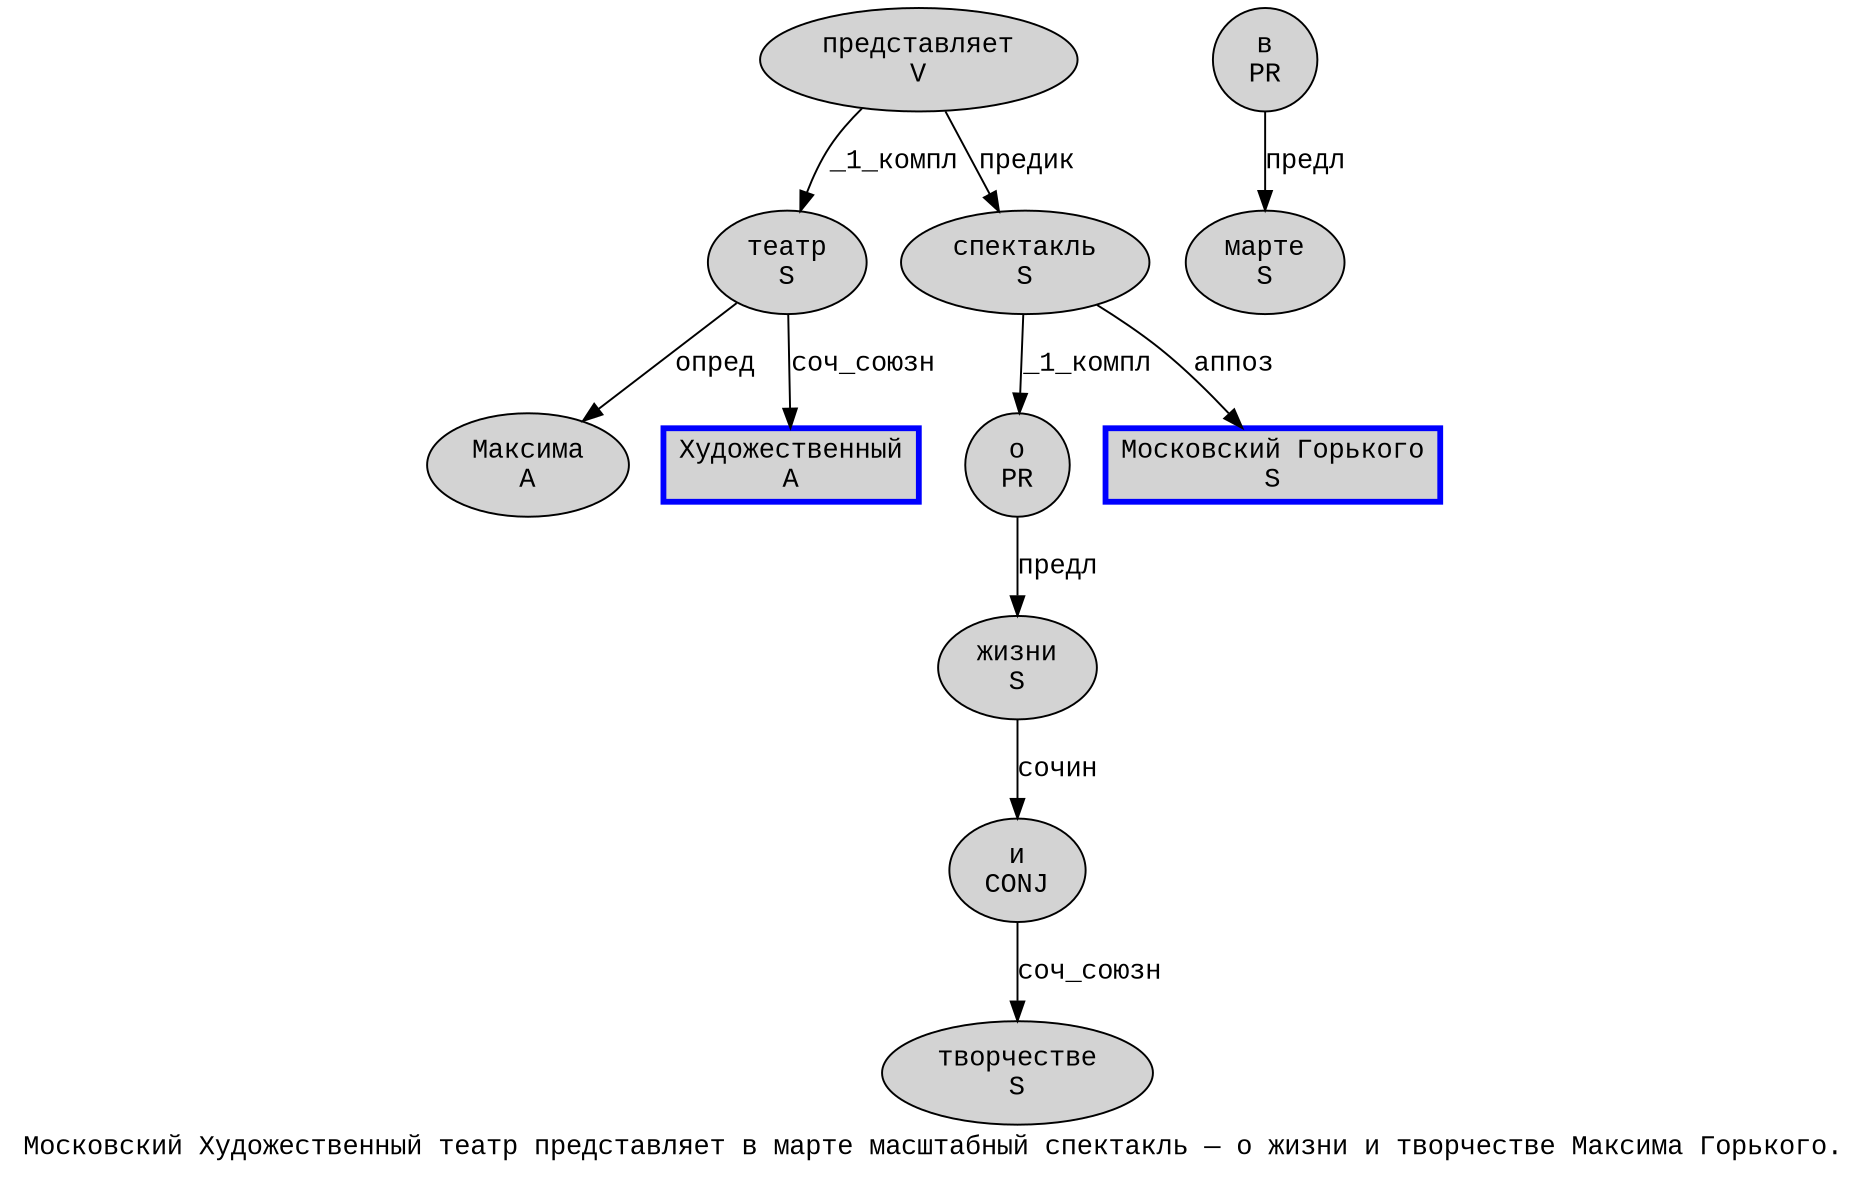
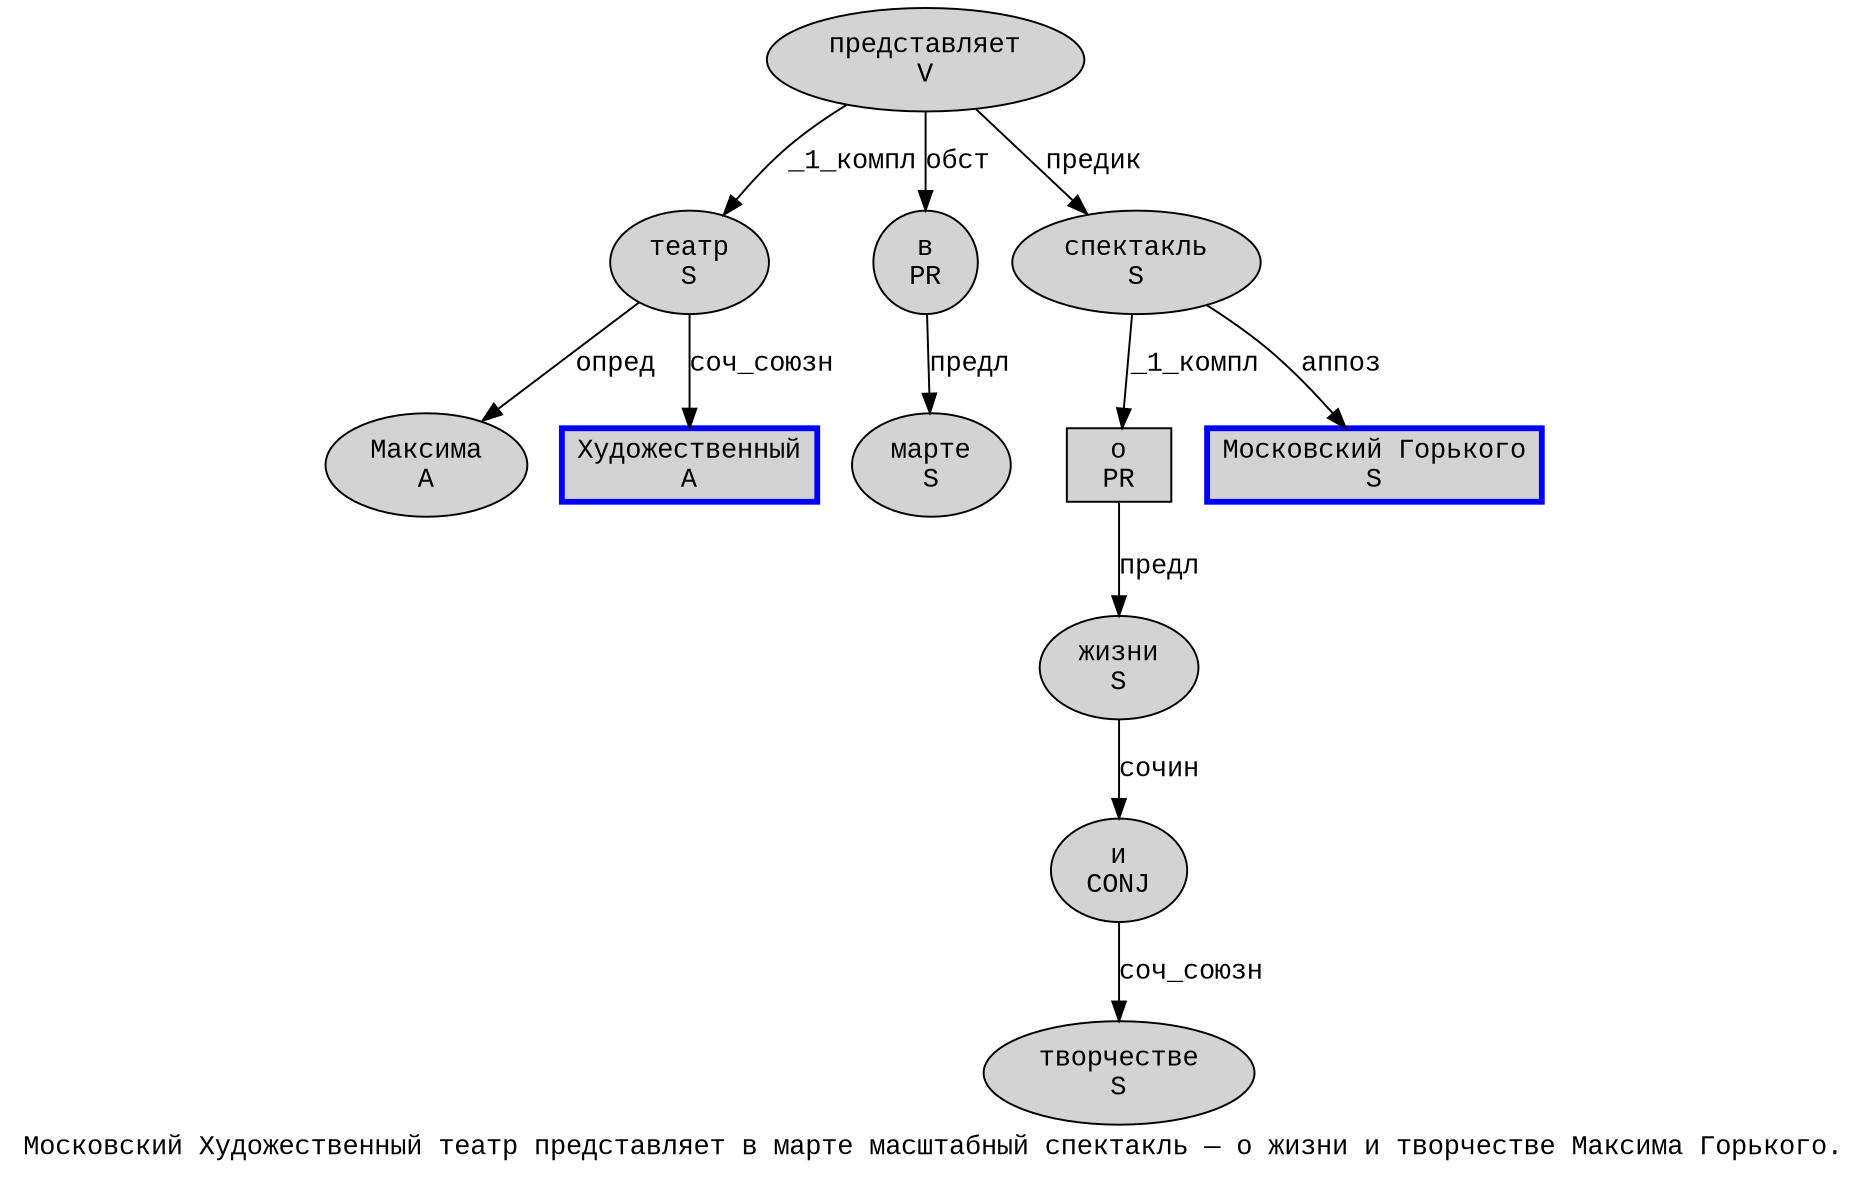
none -> (926, 151)
(1017, 465) -> (1119, 465)
